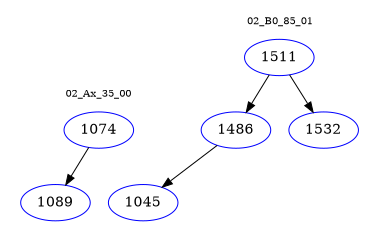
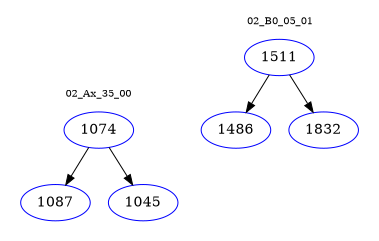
(280, 22) -> (280, 22)
(324, 130) -> (324, 130)
(194, 163) -> (118, 162)
(55, 203) -> (55, 203)
